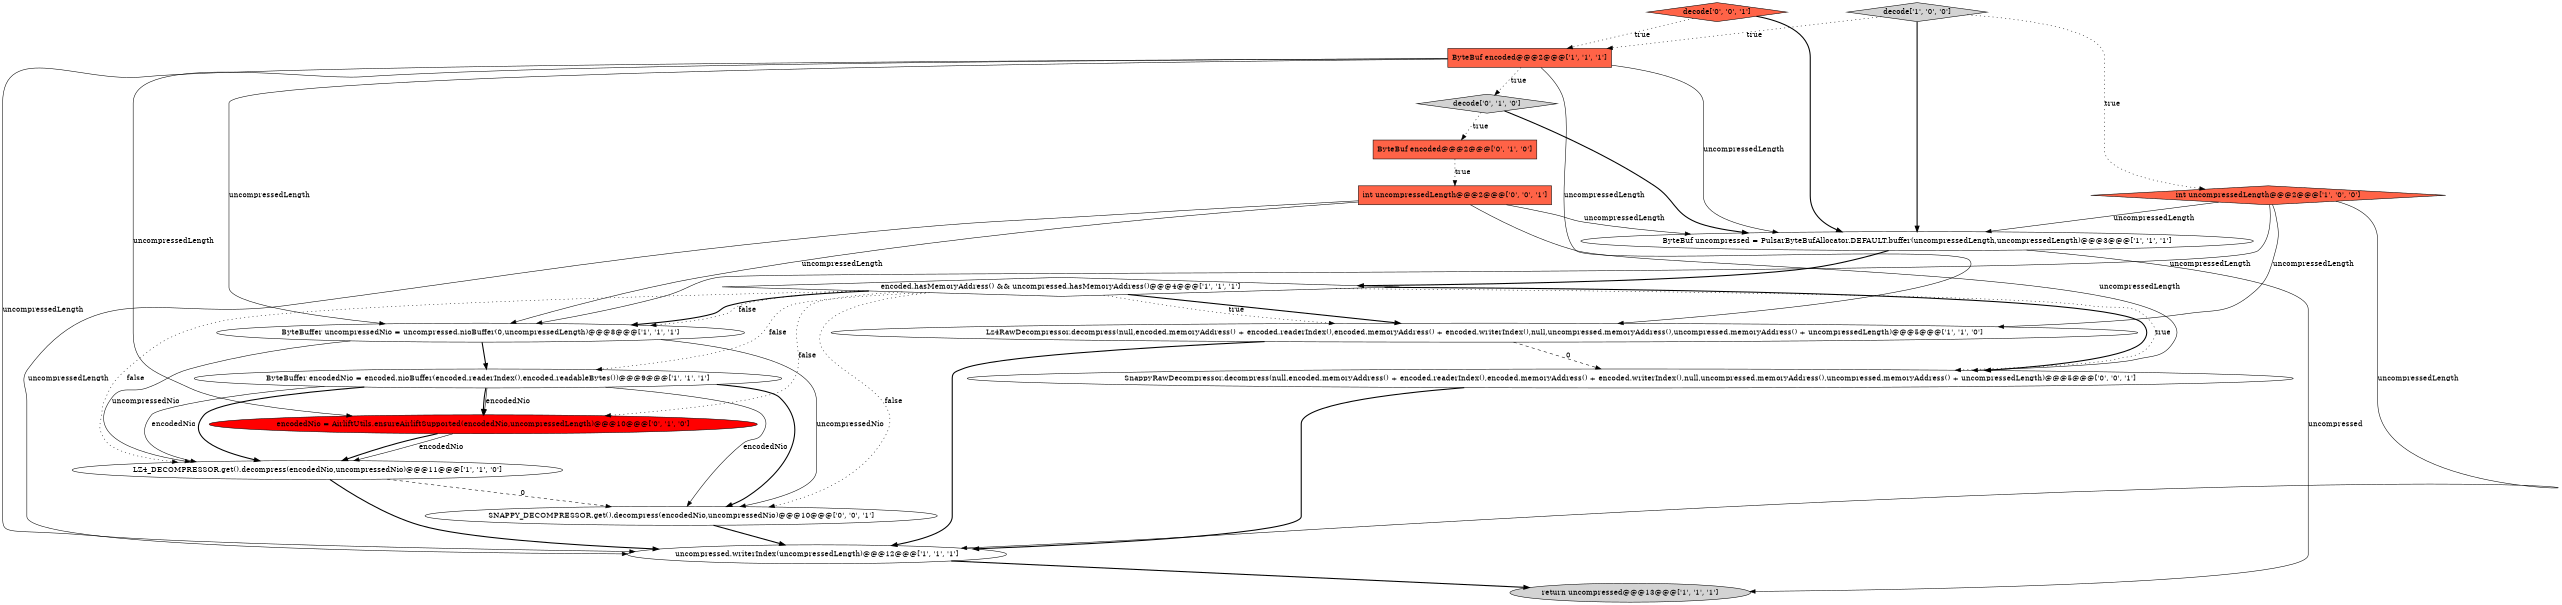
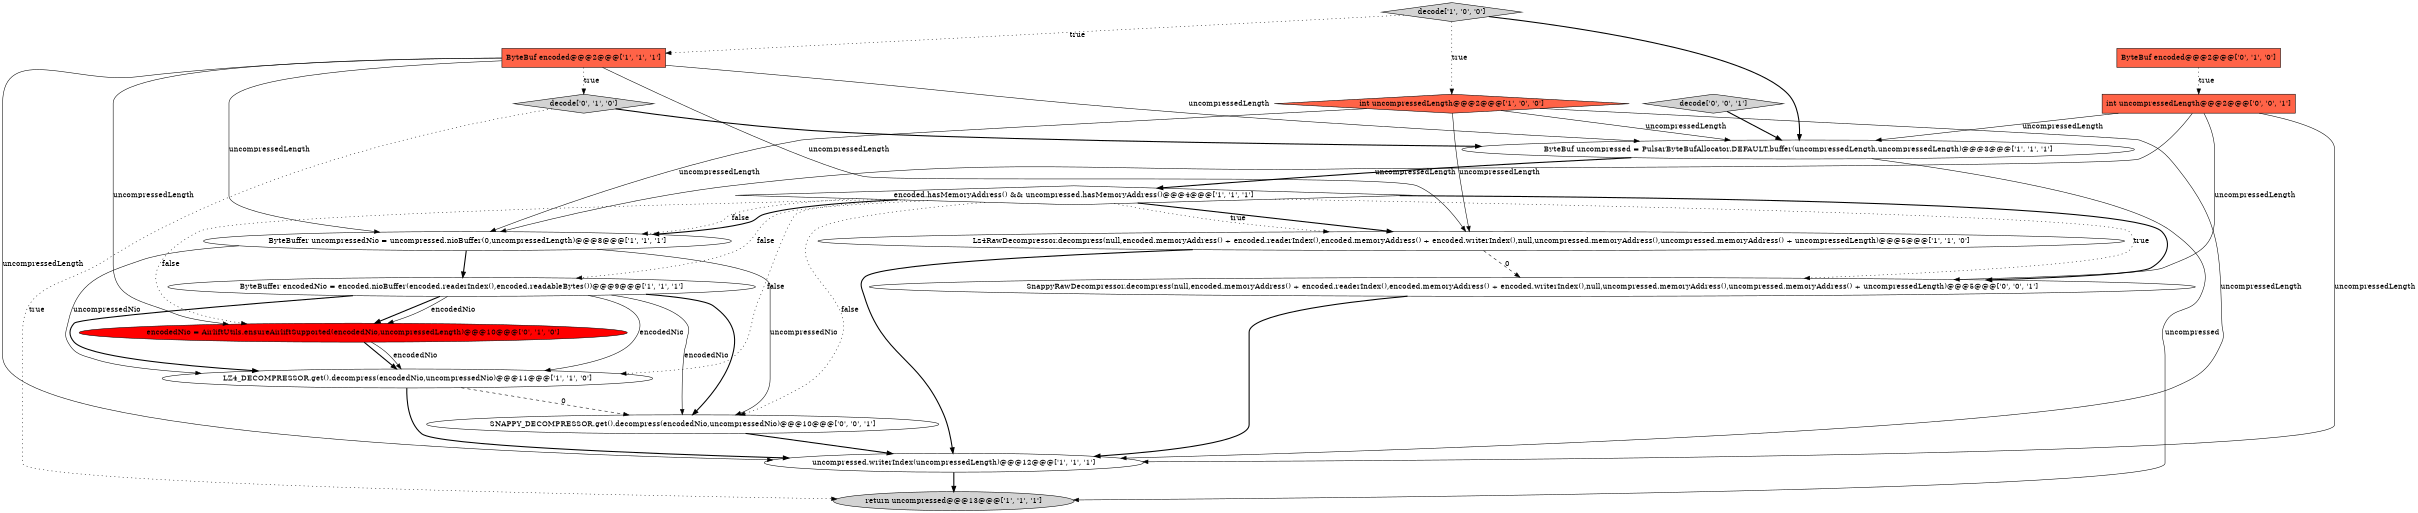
(1717, 12) -> (1713, 104)
(1633, 33) -> none
(1473, 124) -> (65, 472)
